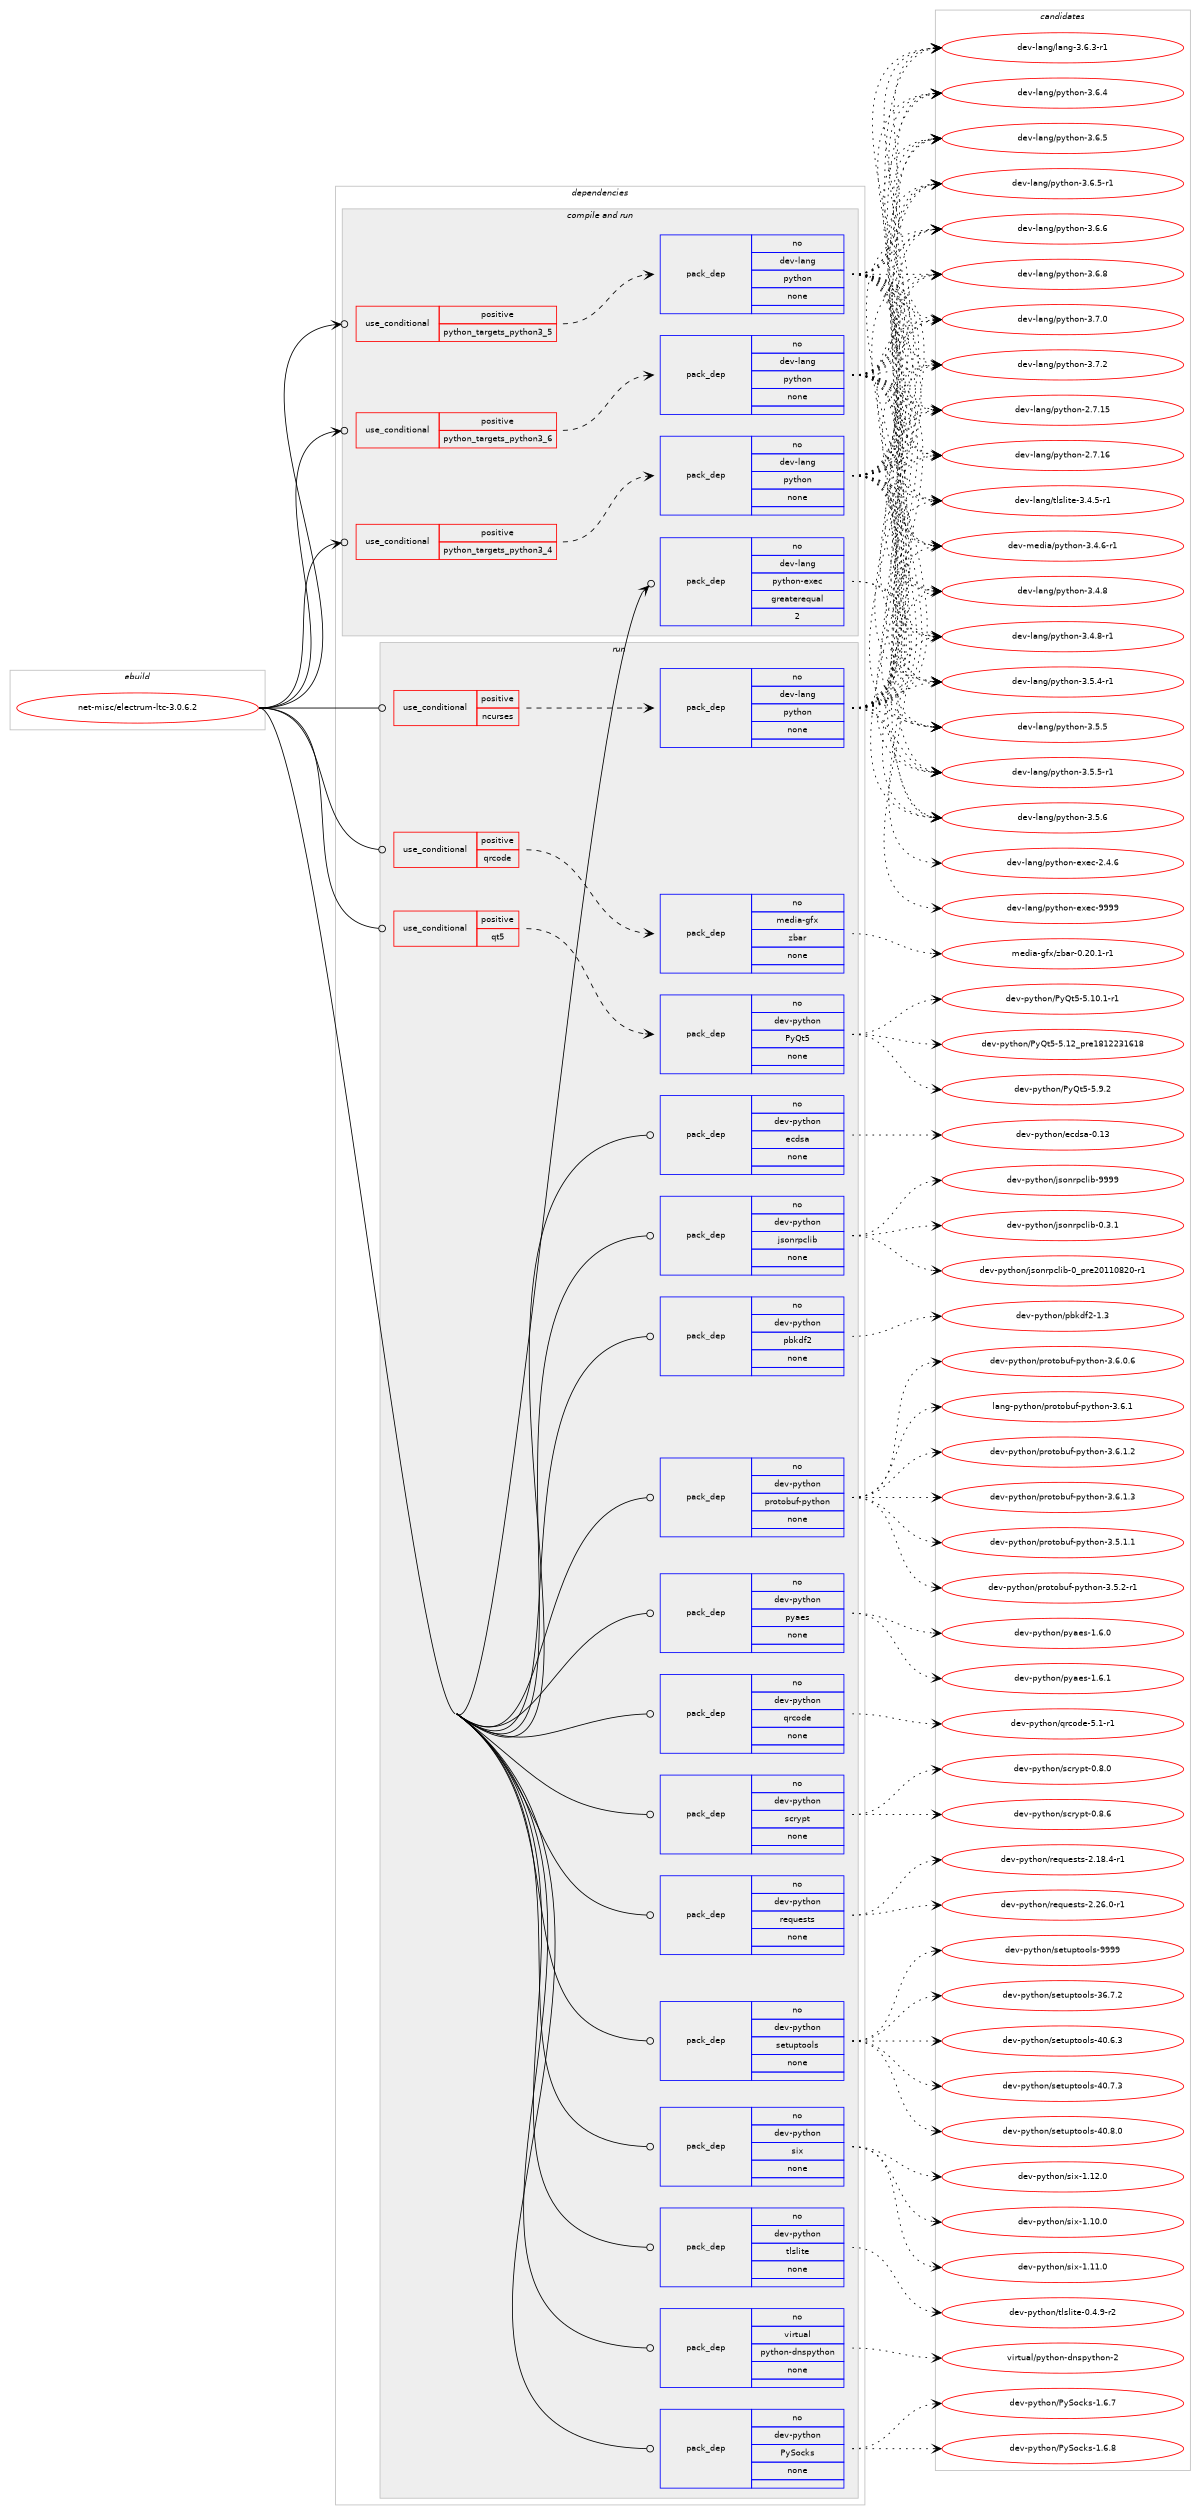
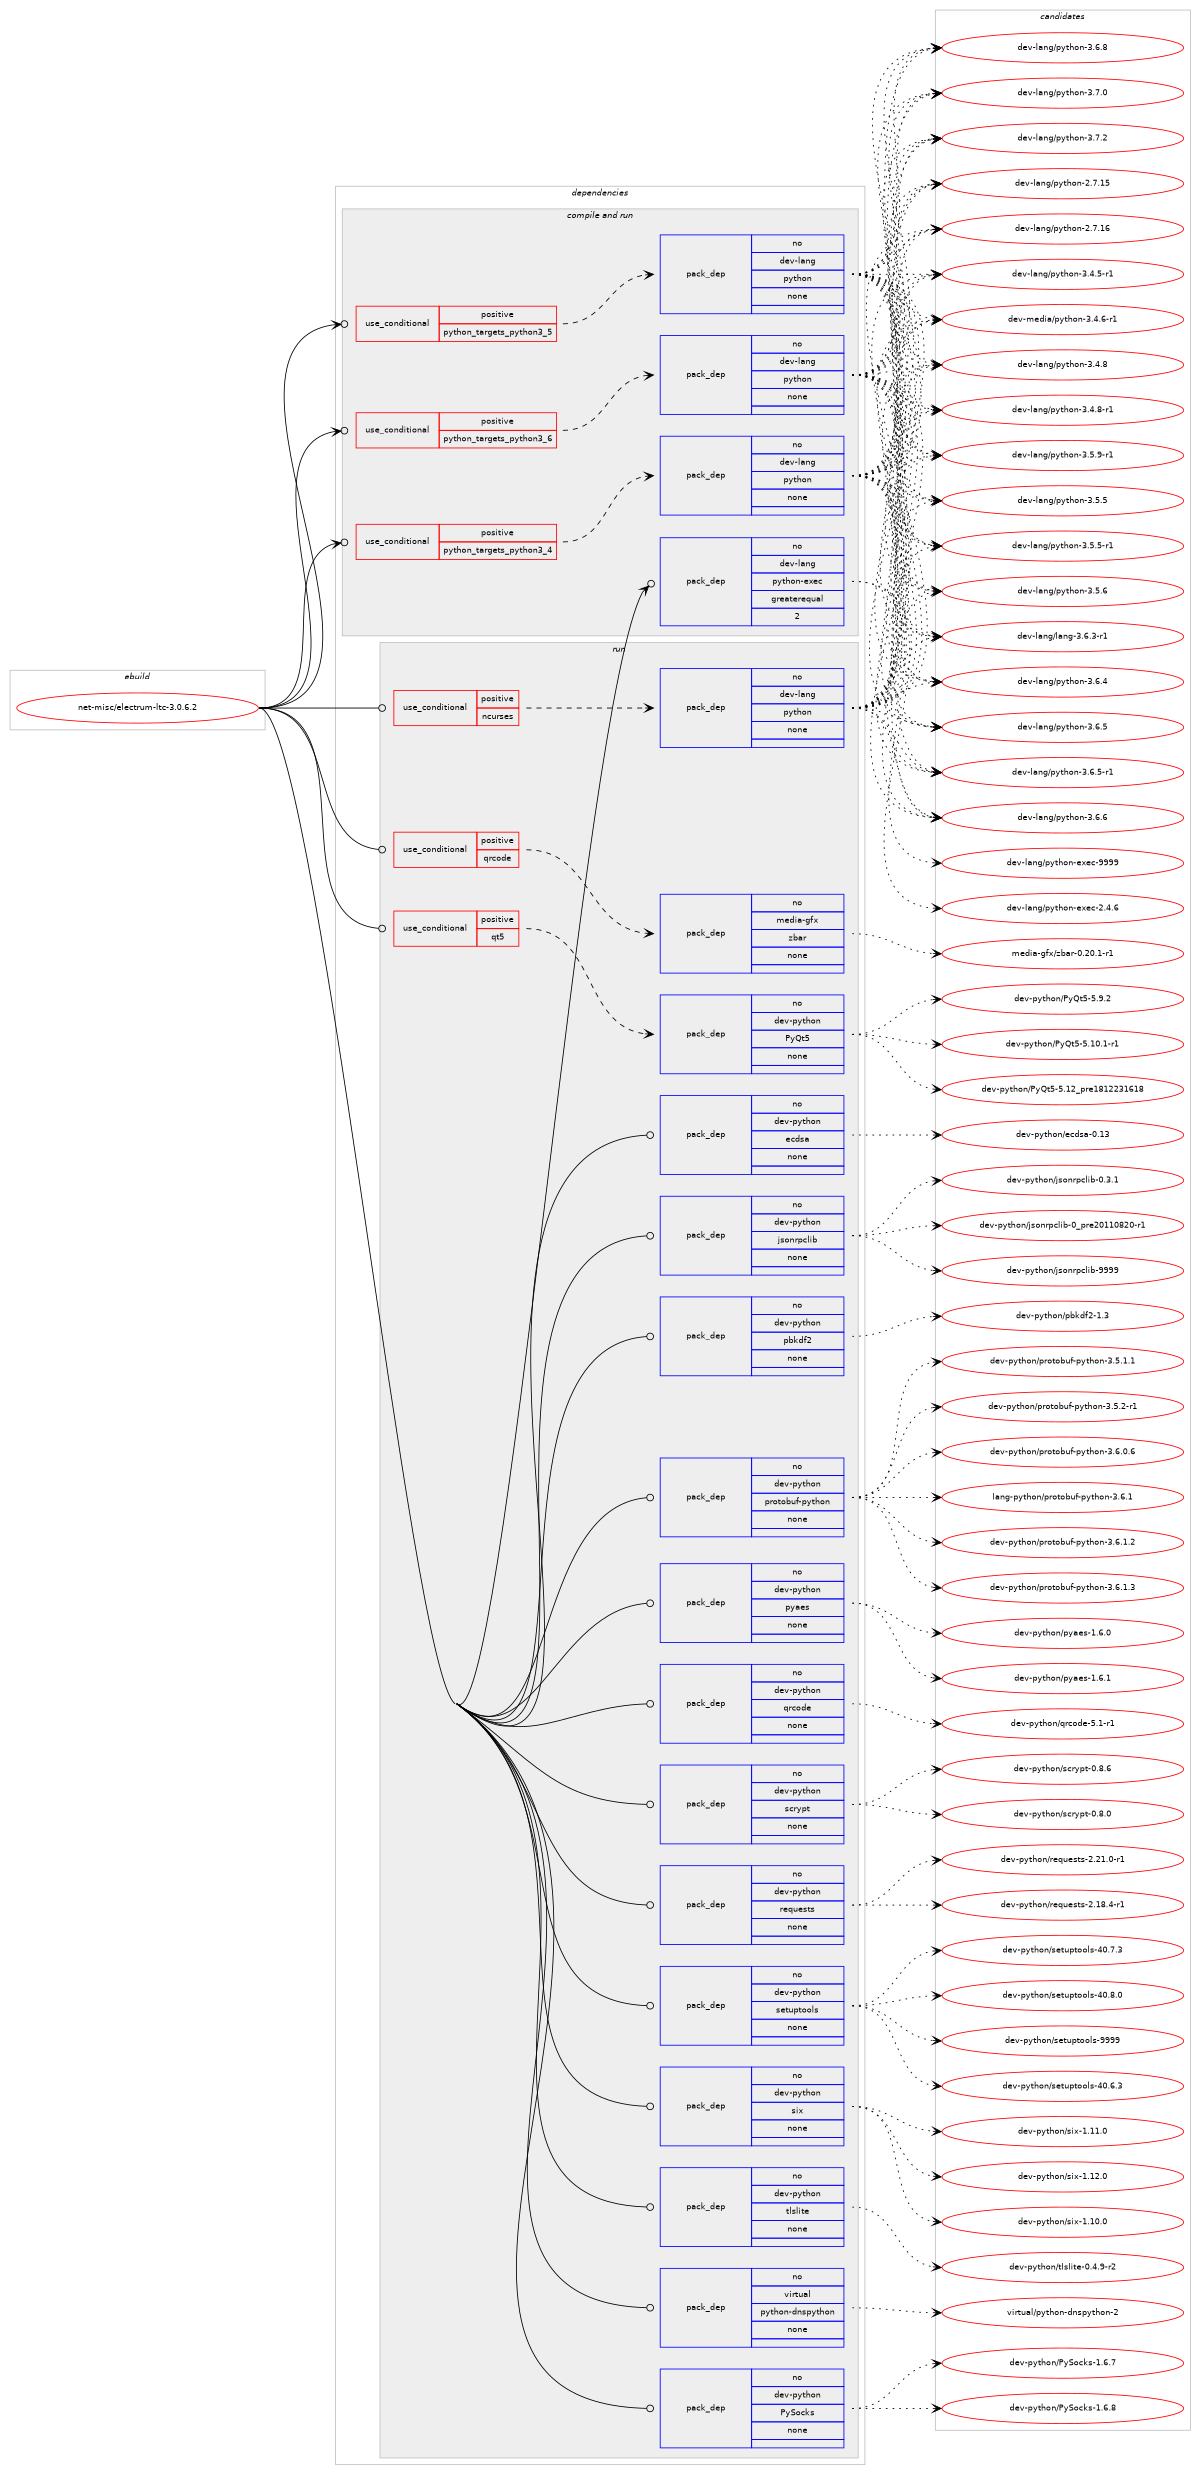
(1063, 501) -> (1063, 274)
(1063, 682) -> (1063, 456)
(1063, 1905) -> (1063, 1860)
(1063, 1996) -> none
